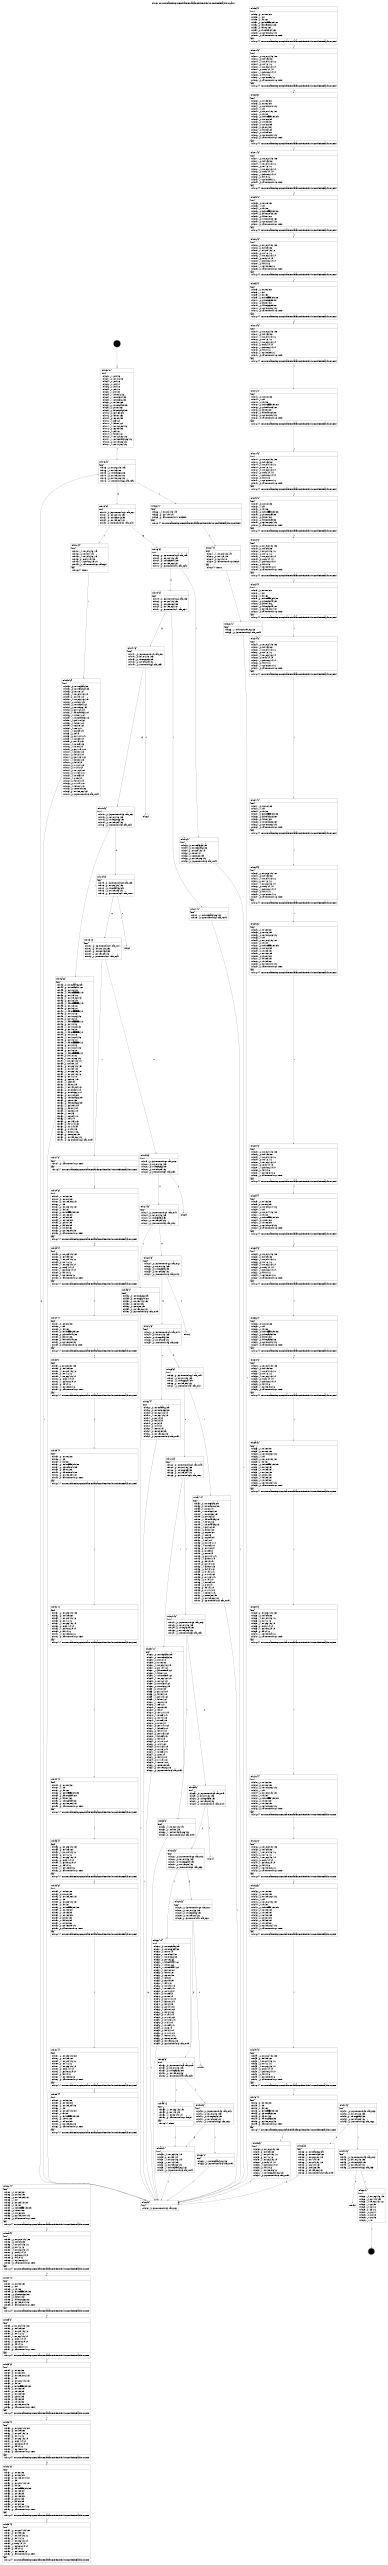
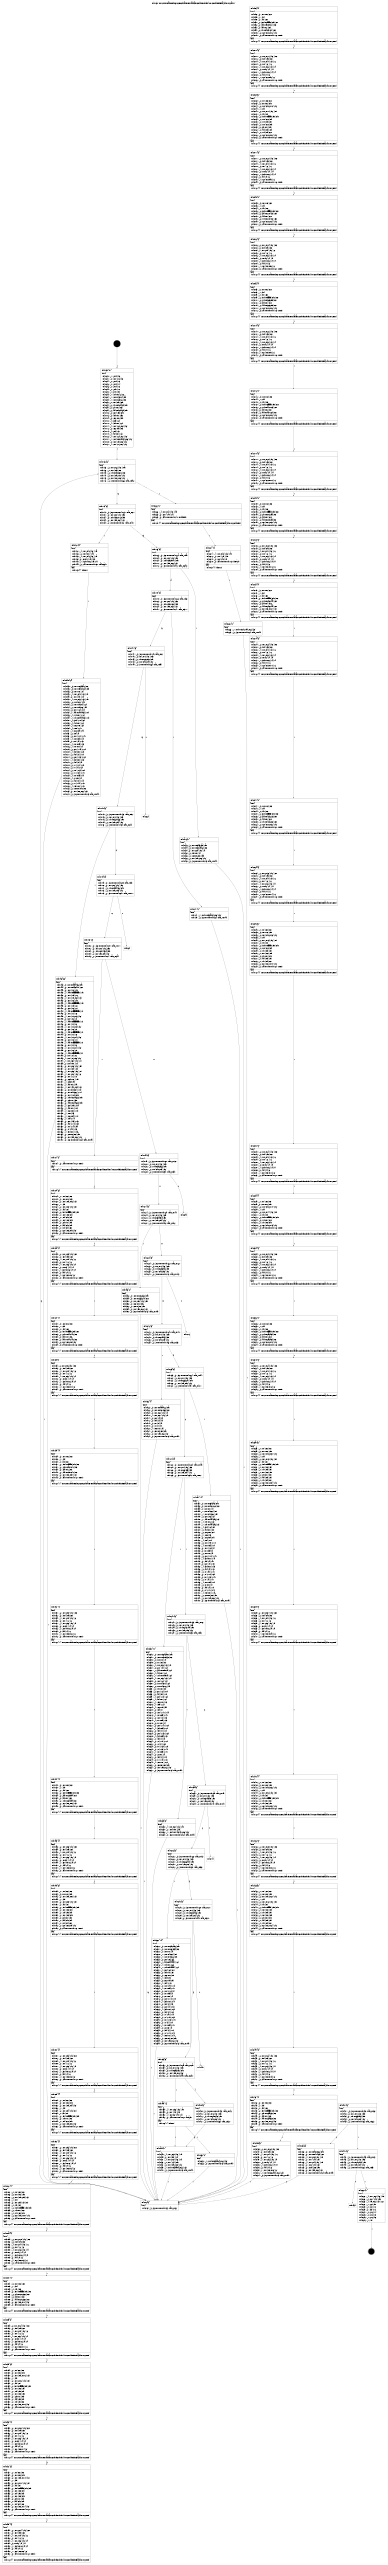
(215, 2138) -> (198, 2139)
none -> (94, 2160)
